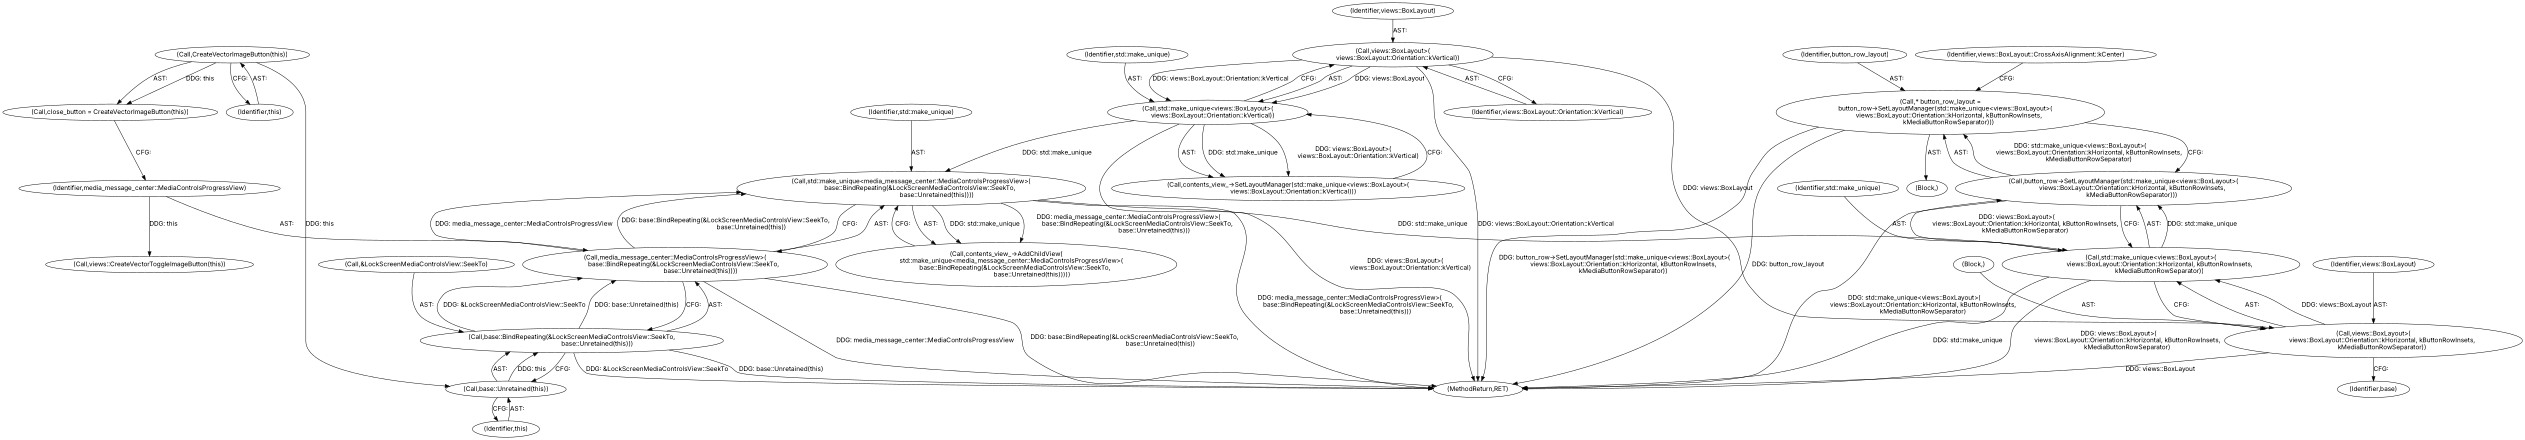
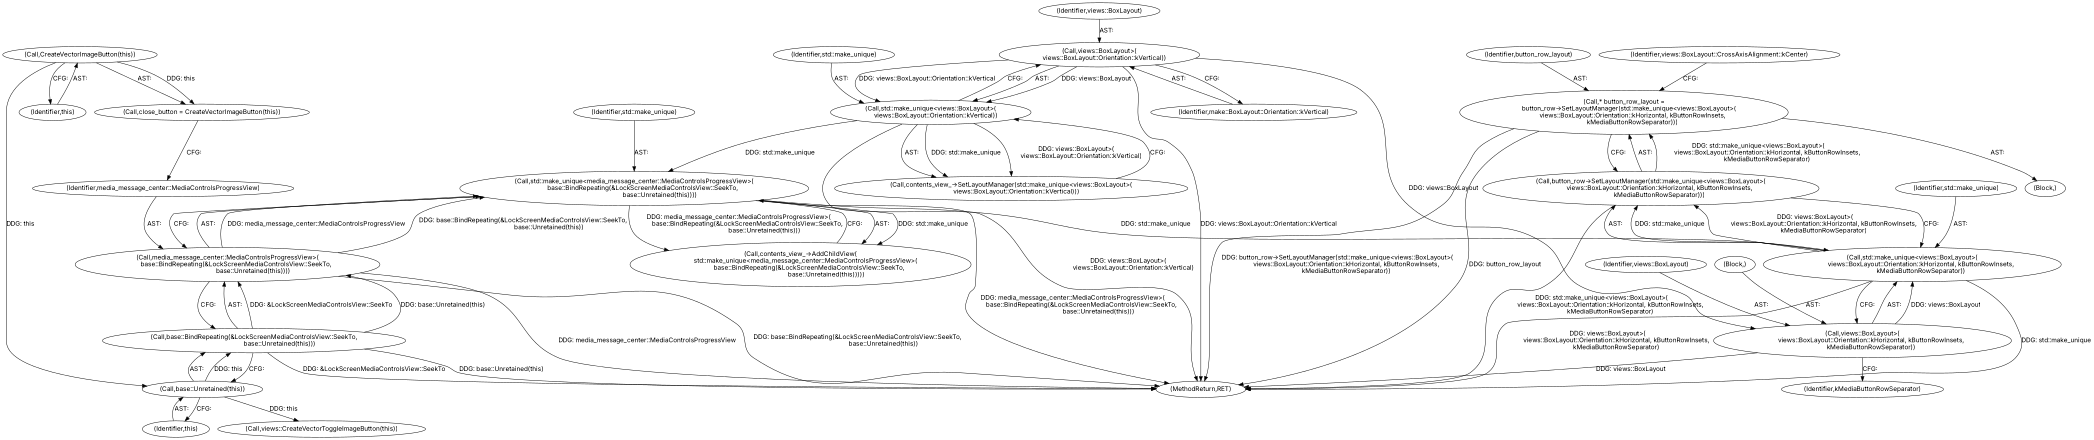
(1548, 112) -> (1254, 112)
(150, 224) -> (259, 408)
(416, 265) -> none
(2374, 389) -> (1863, 389)
